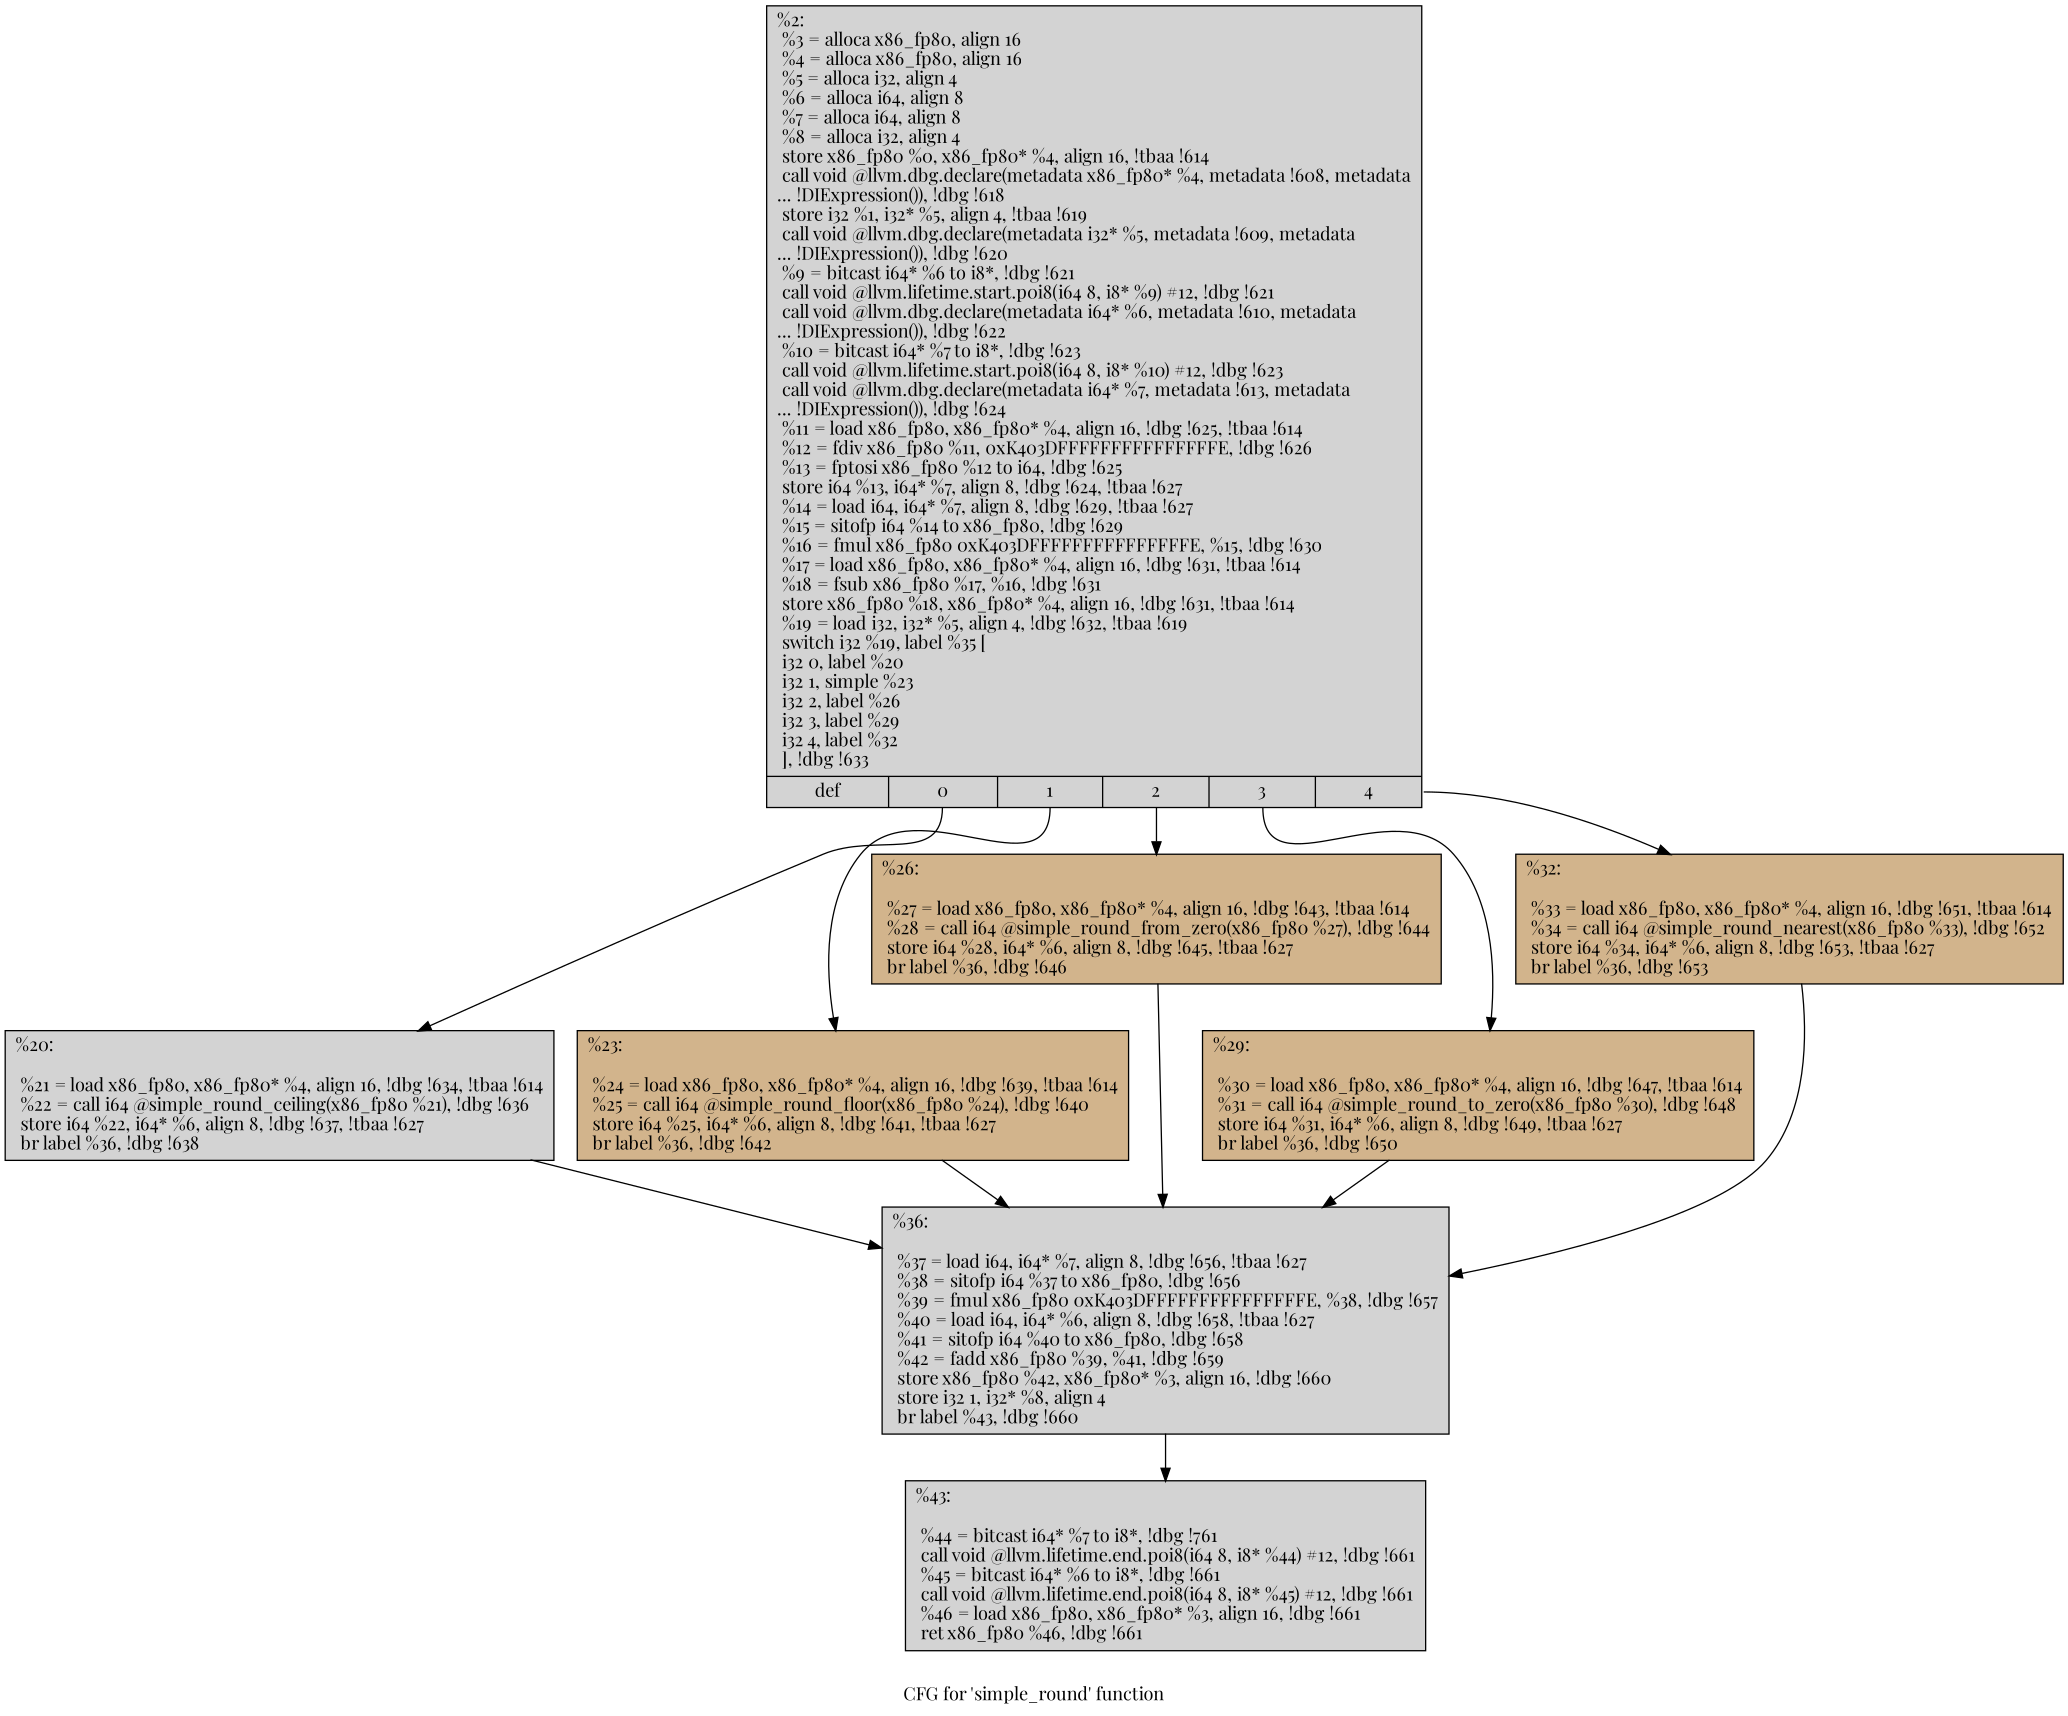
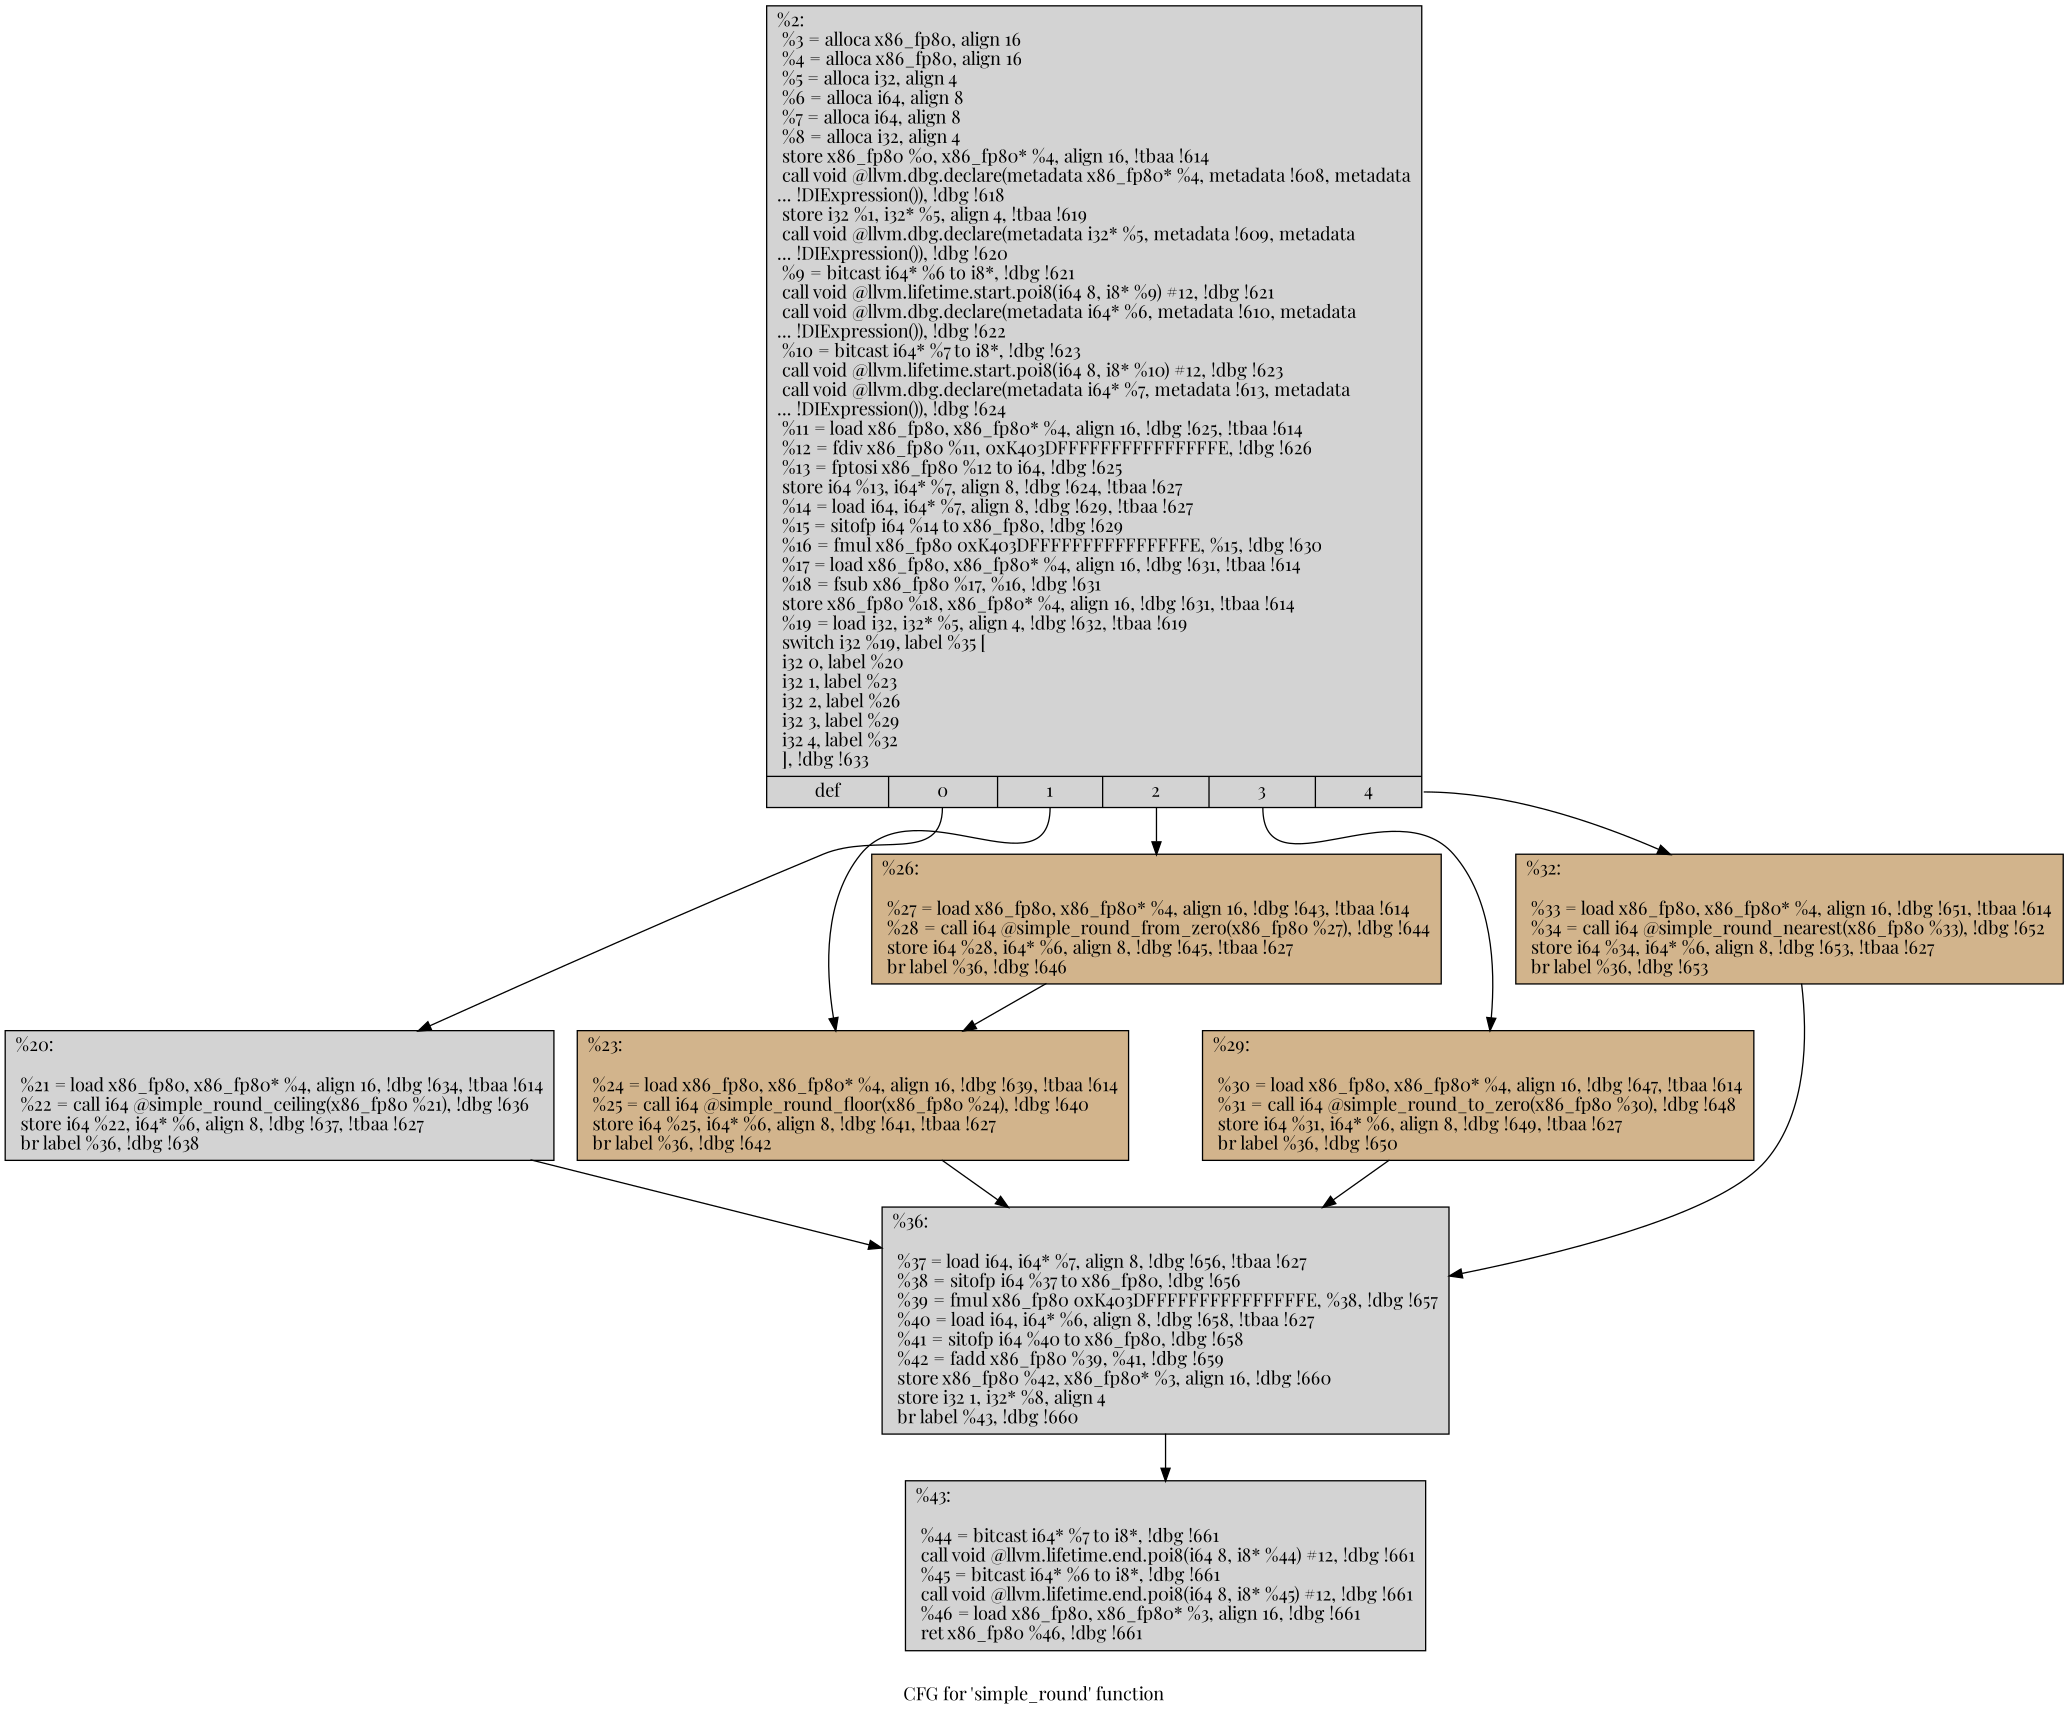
(846, 682) -> (837, 682)
(1160, 1089) -> (1011, 1004)
(1067, 1537) -> (1068, 1537)
